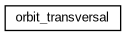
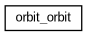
(63, 18) -> (43, 18)
